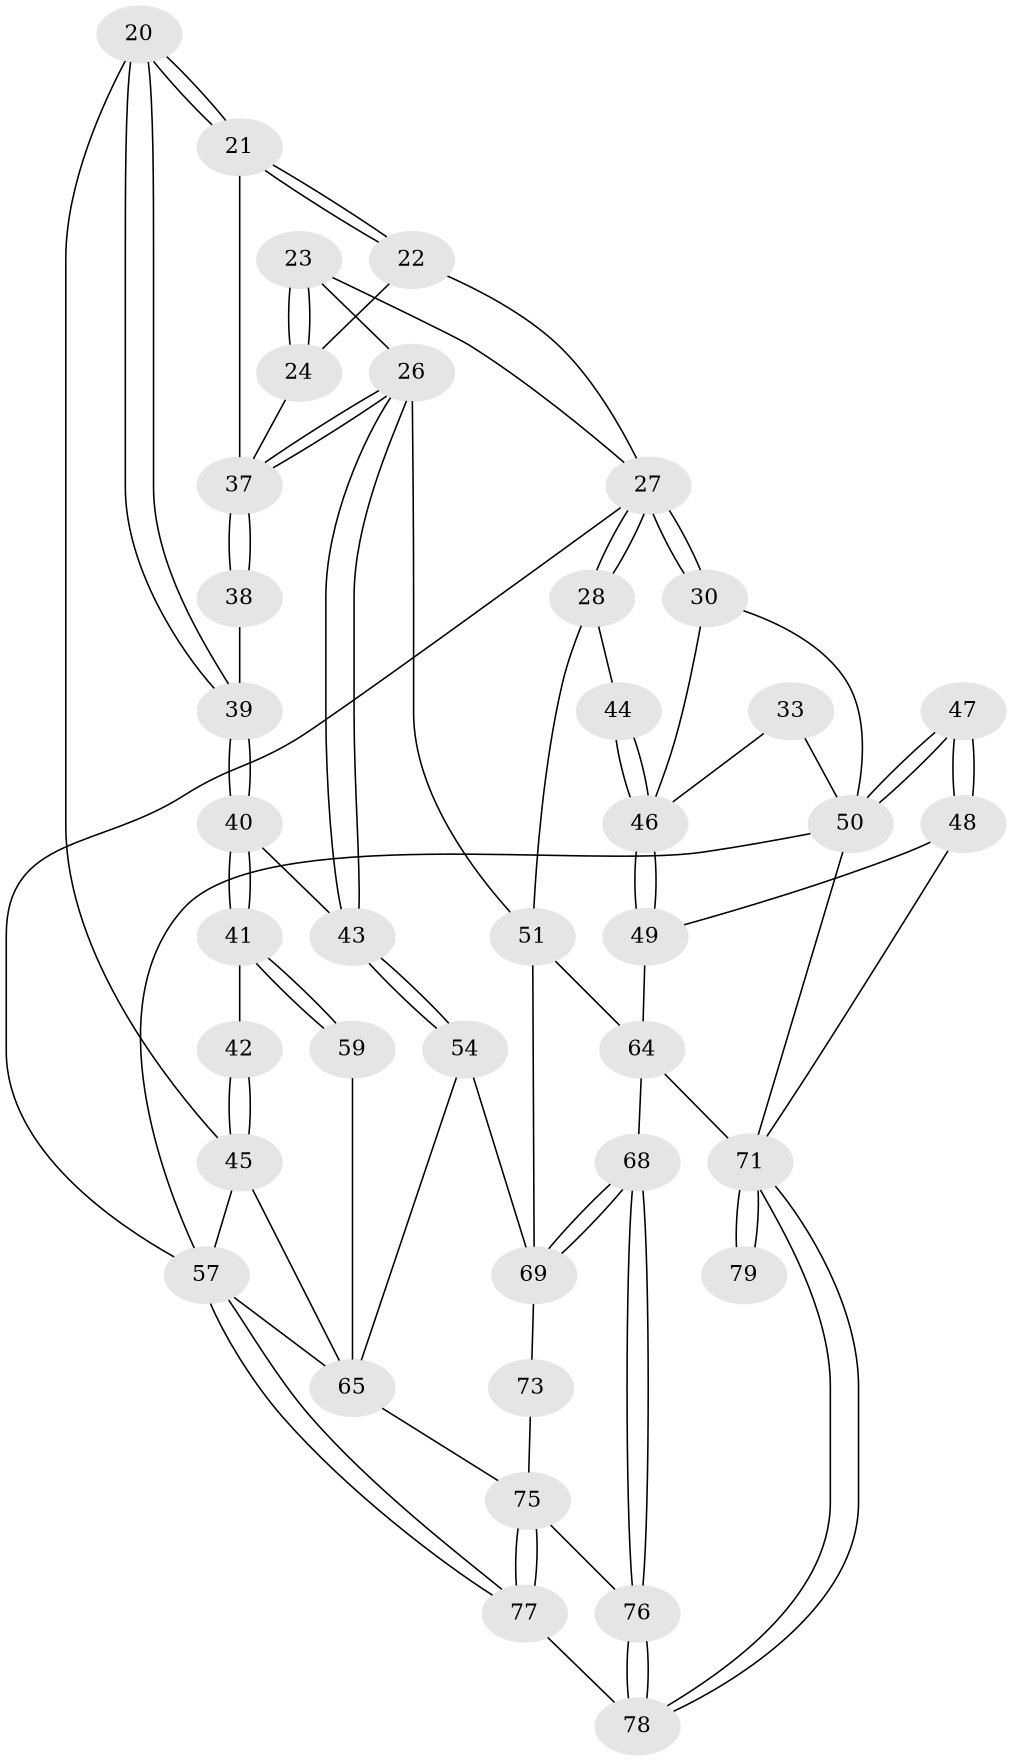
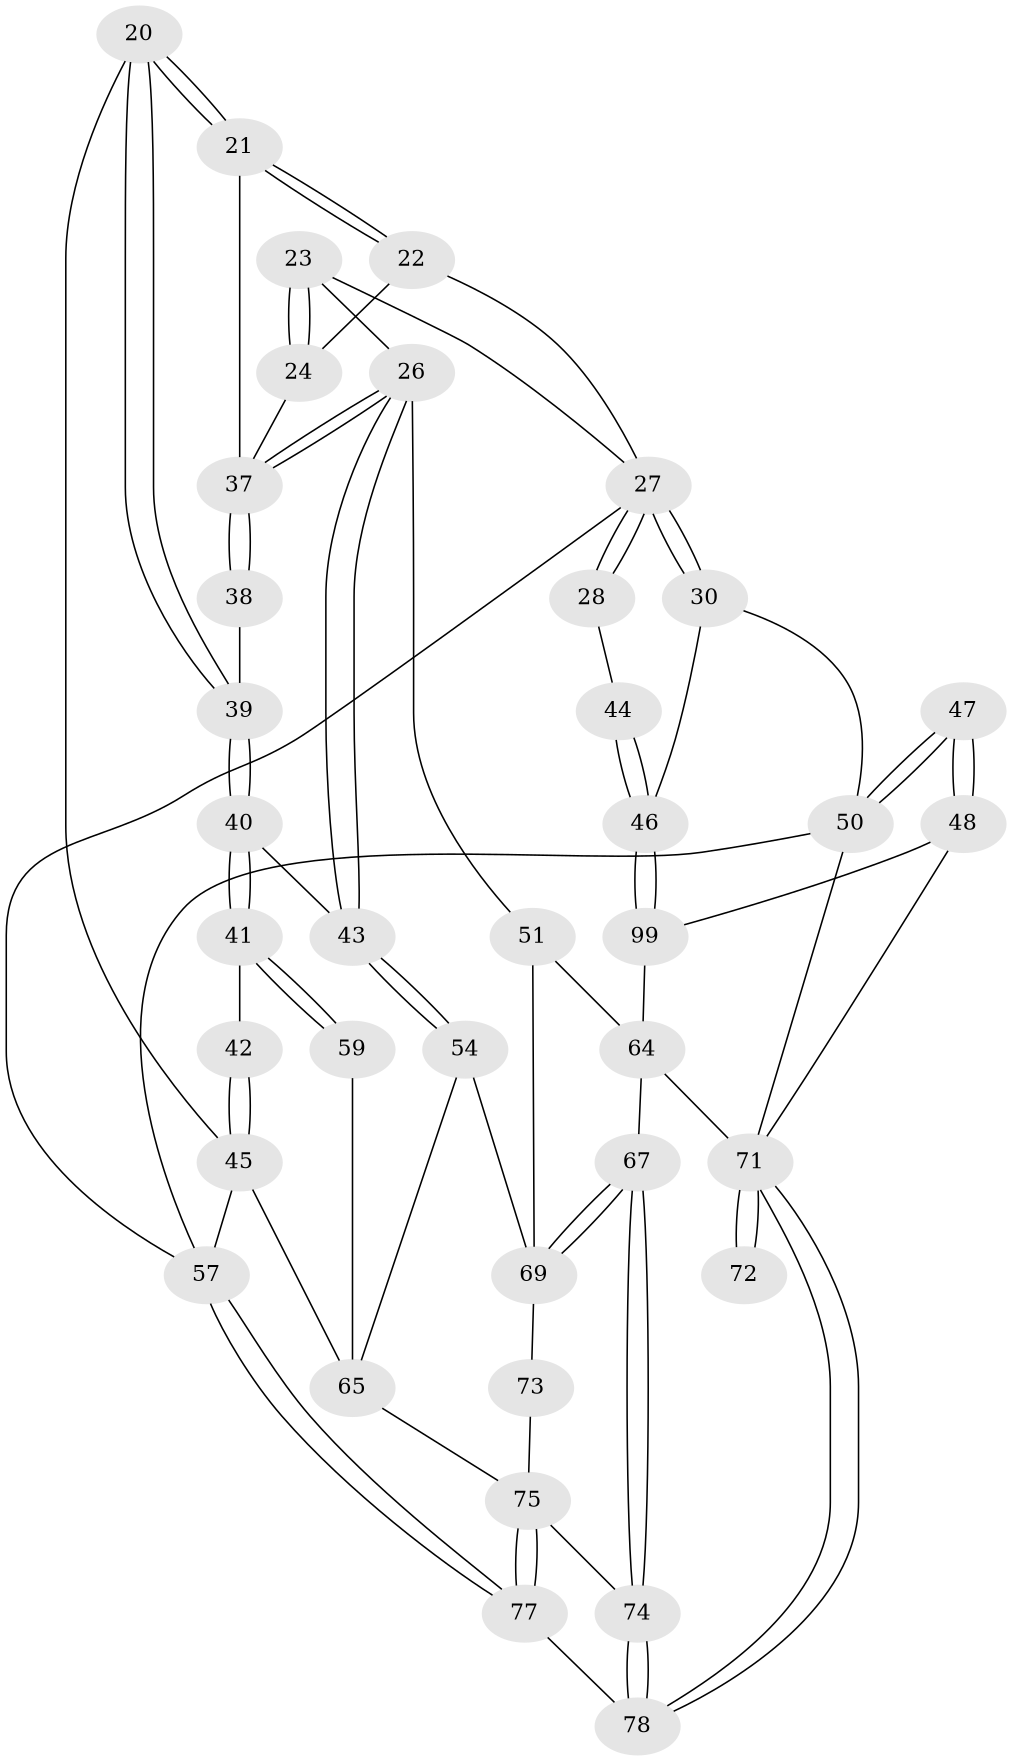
(791, 711) -> none
(547, 765) -> none
(645, 937) -> (645, 937)
(638, 1162) -> (638, 1162)
(744, 1275) -> (744, 1275)
(280, 1332) -> none
(638, 1614) -> (638, 1614)
